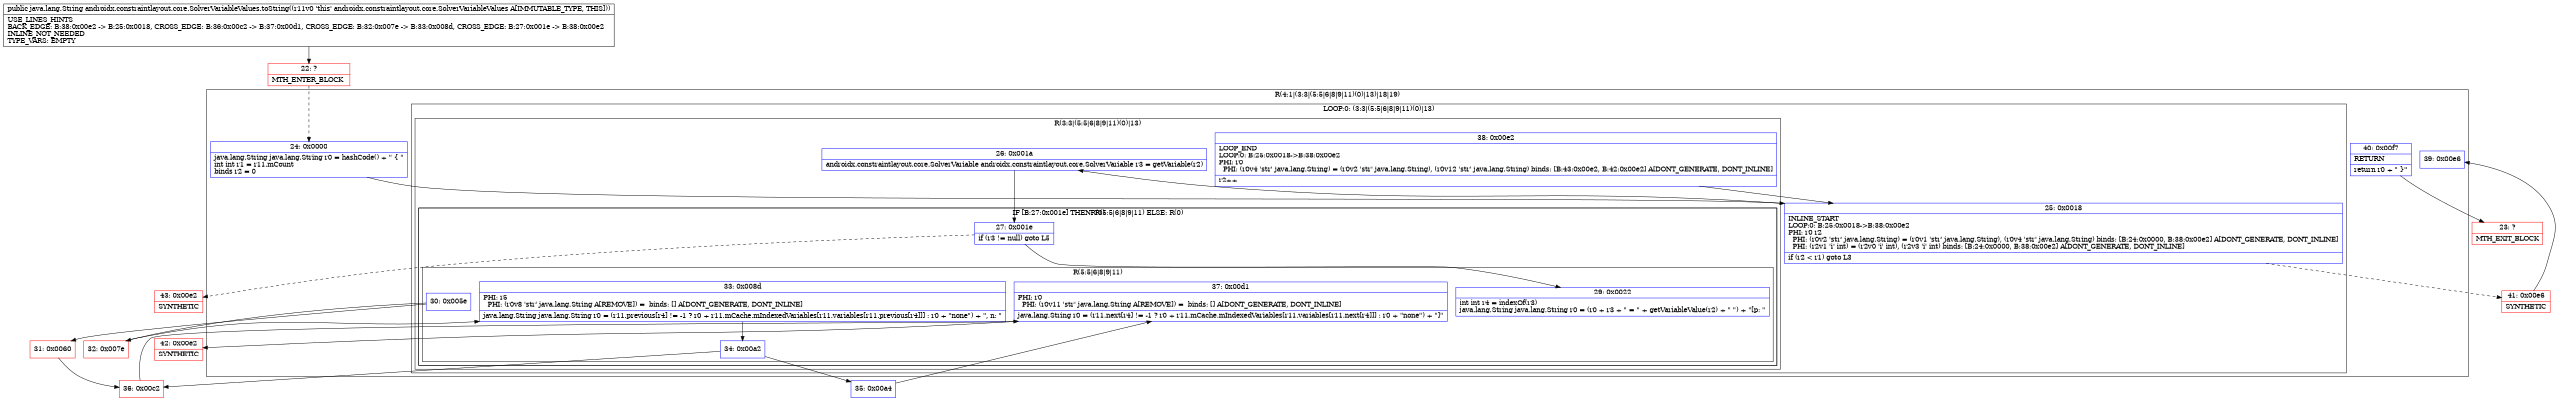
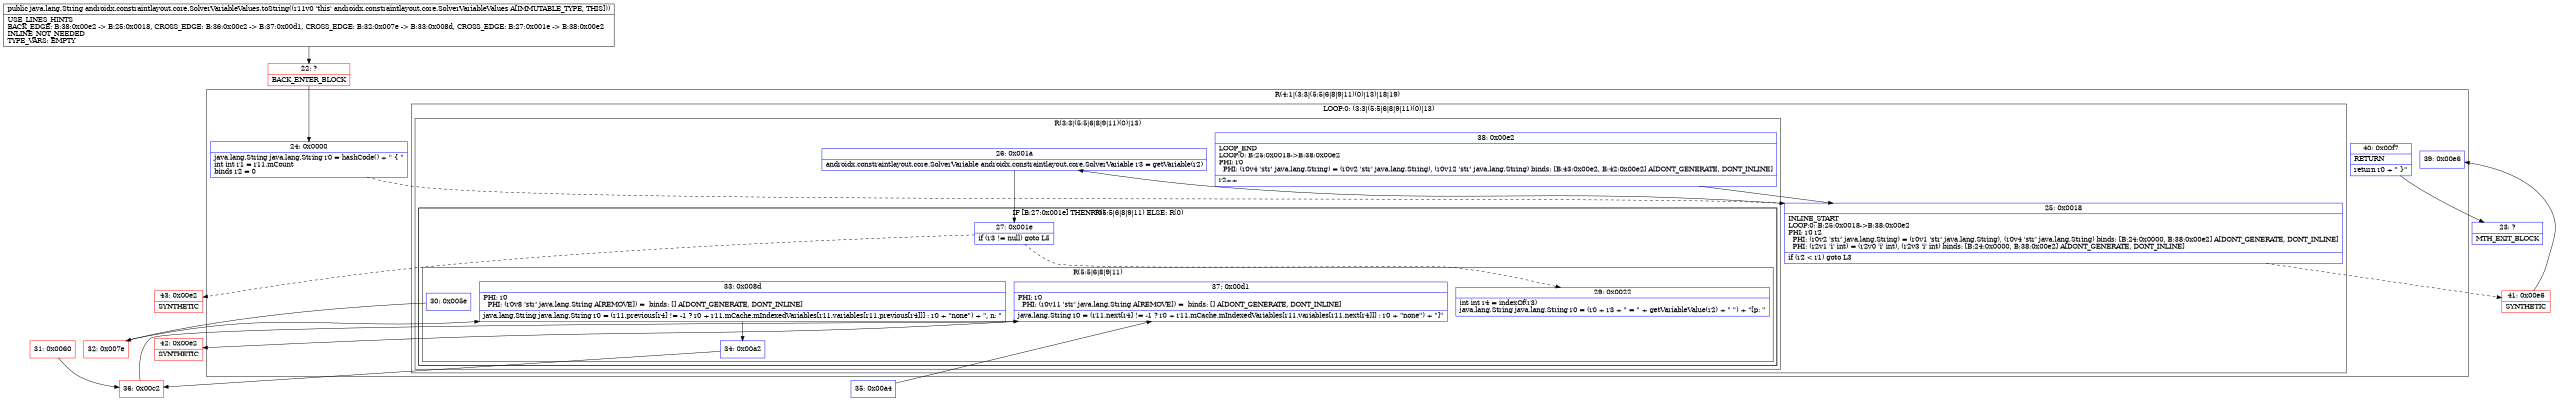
(308, 80) -> (309, 80)
(309, 111) -> (309, 111)
(1073, 199) -> (1073, 199)
(2507, 233) -> (2507, 233)
(1288, 267) -> (1288, 267)
(496, 298) -> (496, 298)
(180, 326) -> none
(806, 369) -> none
